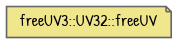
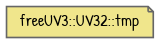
(89, 22) -> (80, 22)
